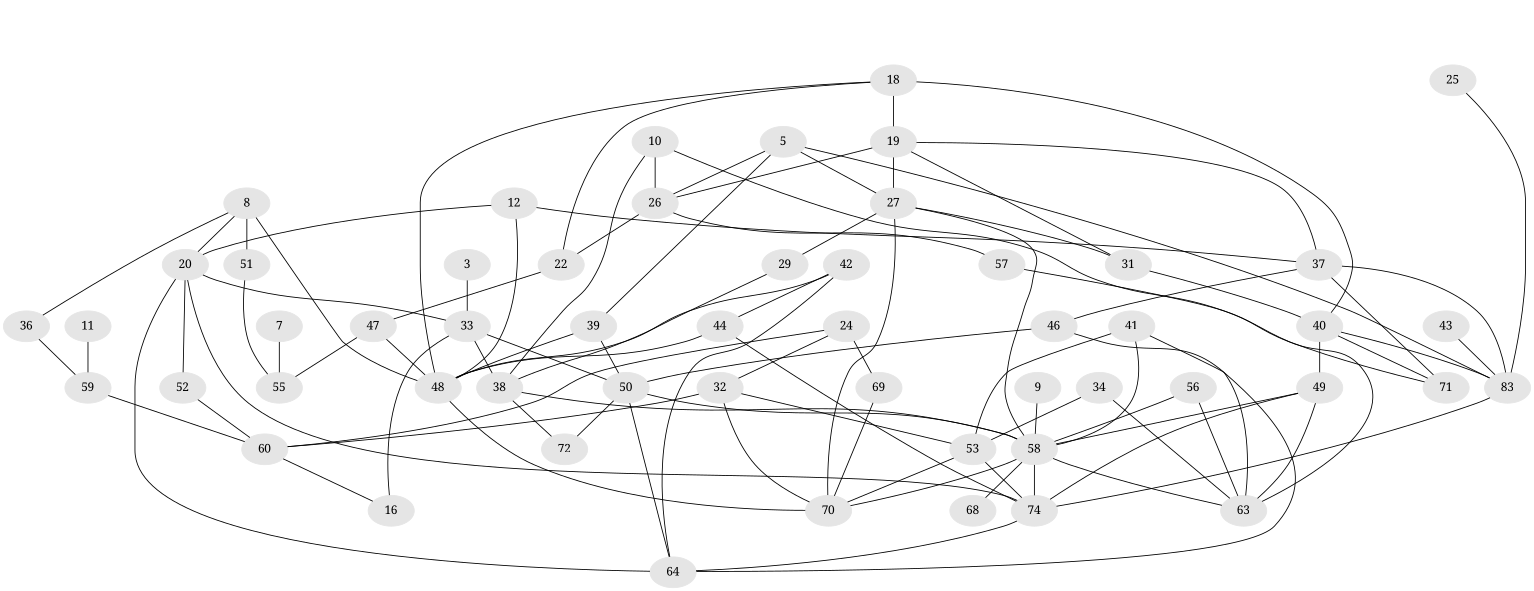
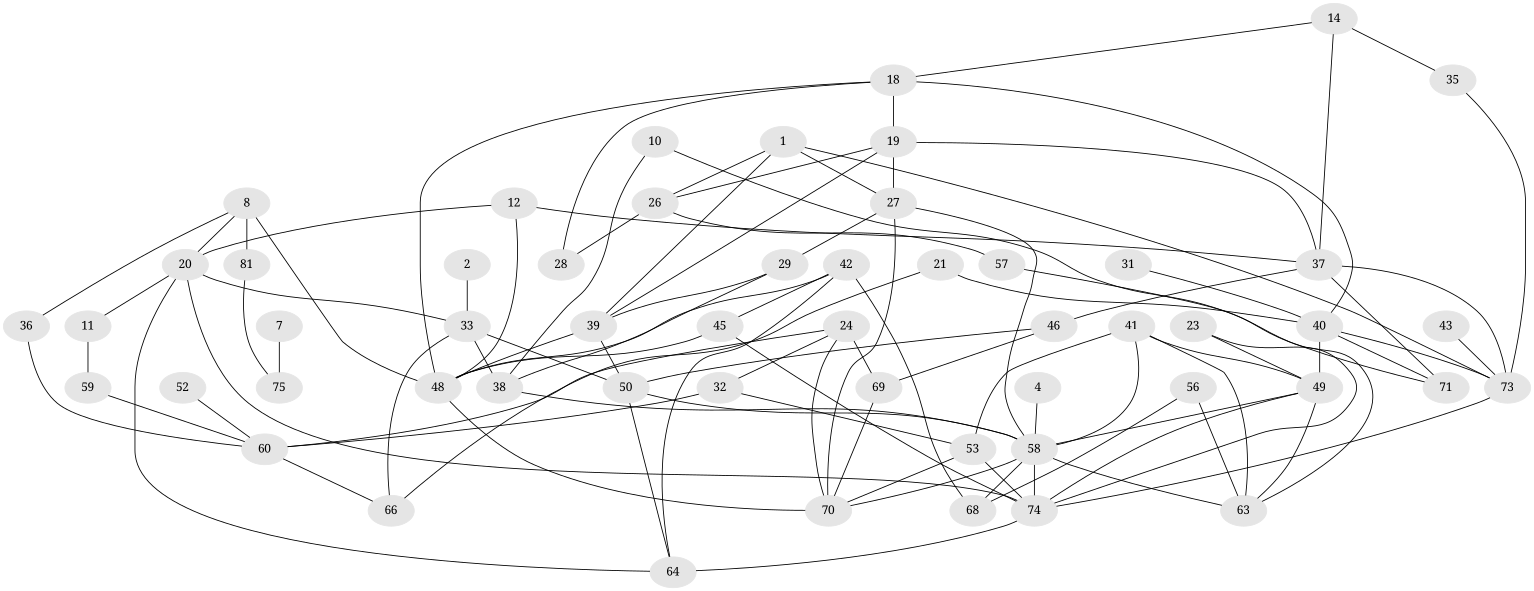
none -> (1334, 19)
(1453, 80) -> (1453, 80)
(783, 142) -> (783, 142)
(655, 173) -> none
(1021, 208) -> (744, 234)
(1014, 228) -> none
(247, 265) -> (247, 265)
(467, 265) -> (467, 265)
(561, 265) -> (561, 265)
none -> (940, 265)
none -> (689, 296)
(184, 326) -> (137, 296)
(373, 326) -> none
(720, 326) -> (720, 326)
none -> (1193, 326)
(57, 357) -> (114, 425)
none -> (1225, 358)
none -> (915, 385)
(279, 388) -> (279, 388)
(1038, 388) -> (1038, 388)
(1099, 388) -> none
(1508, 388) -> (1508, 388)
(1135, 412) -> (1086, 453)
(565, 449) -> none
(754, 464) -> (812, 420)
(391, 511) -> (391, 511)
(1158, 554) -> (967, 357)
